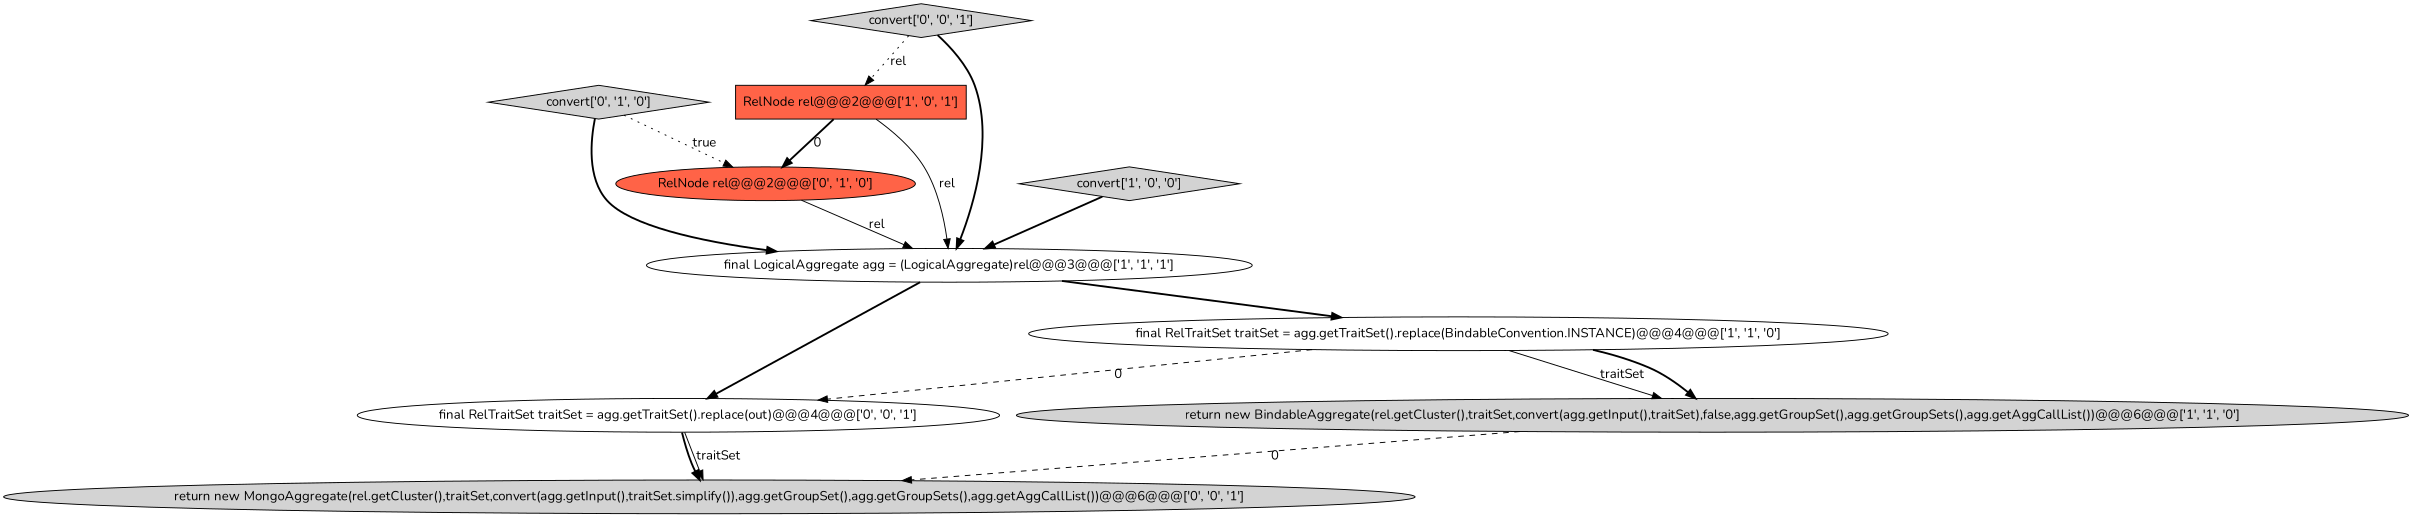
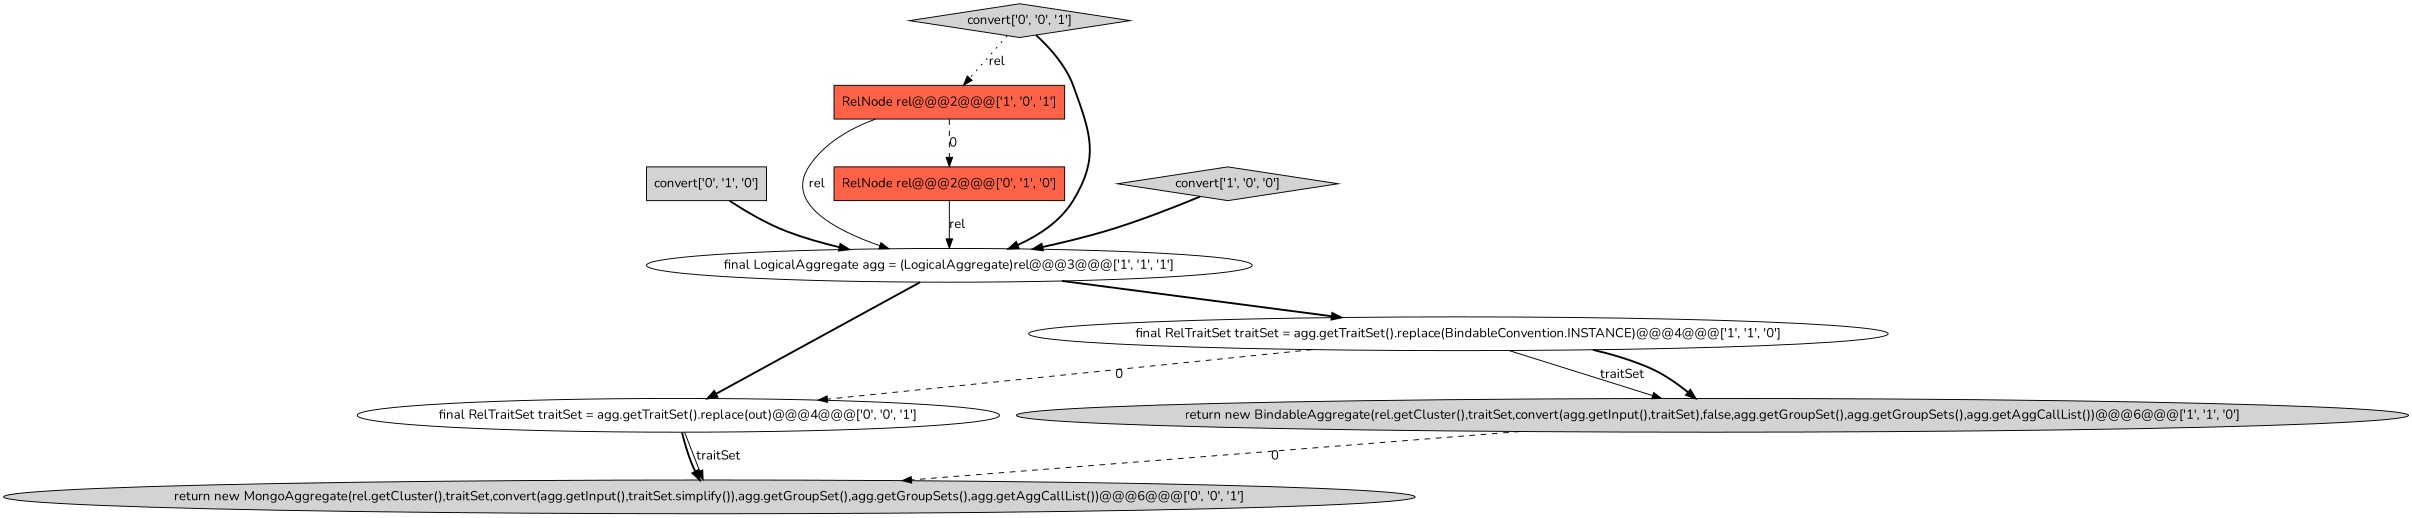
(599, 102) -> (707, 184)
(674, 139) -> none
(812, 140) -> (949, 138)
(766, 184) -> (949, 184)
